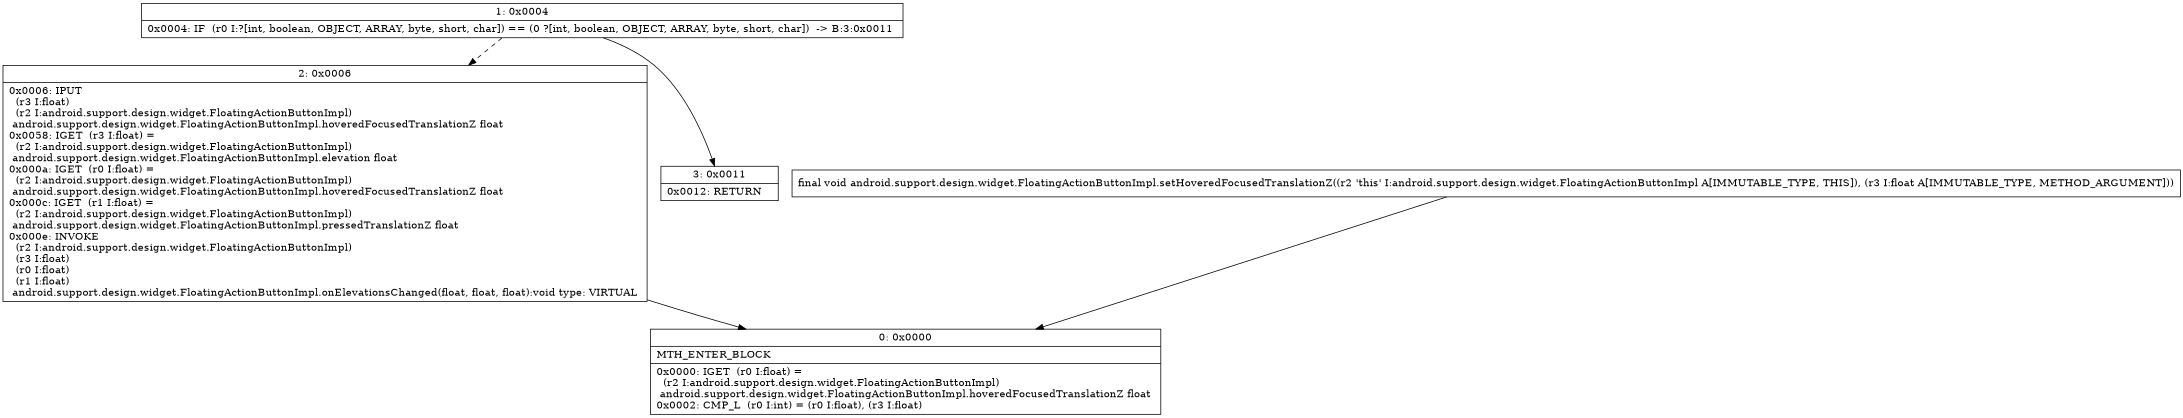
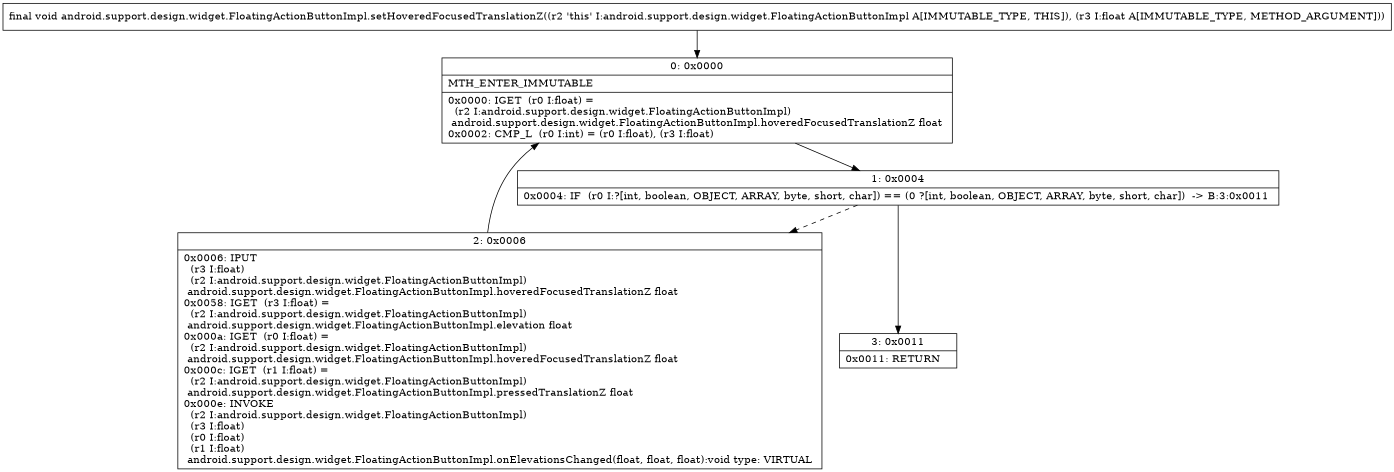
none -> (824, 155)
(720, 192) -> (898, 359)
(714, 355) -> (521, 83)
